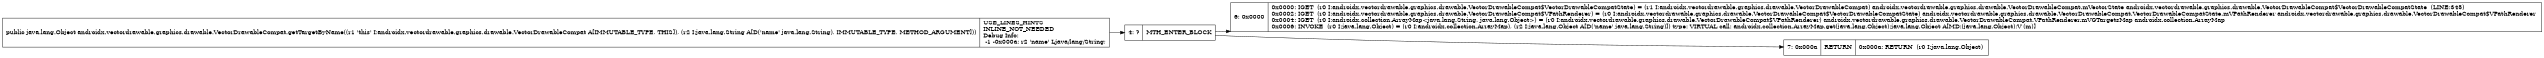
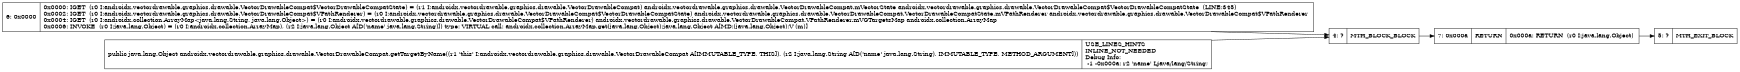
(1179, 32) -> (1383, 36)
(1221, 32) -> (1268, 33)
none -> (1696, 36)
